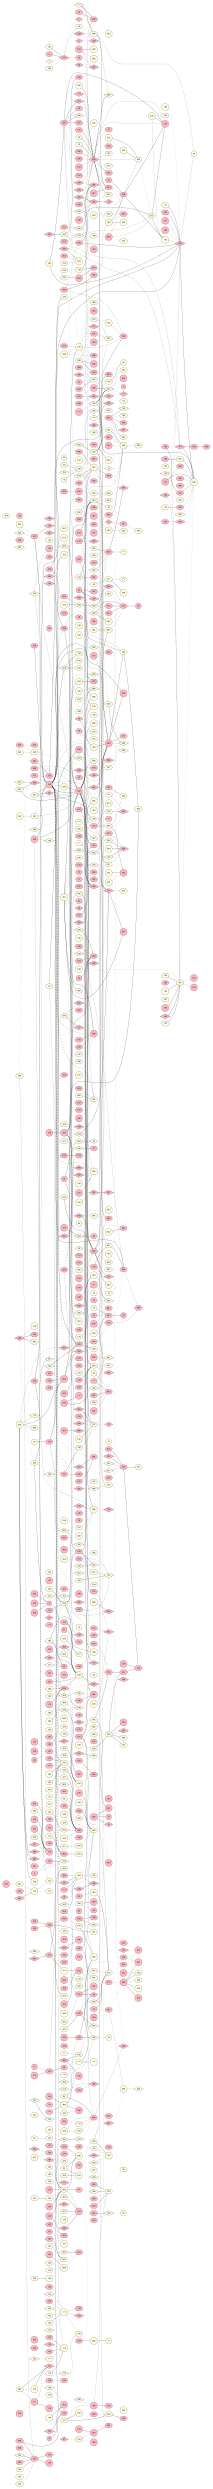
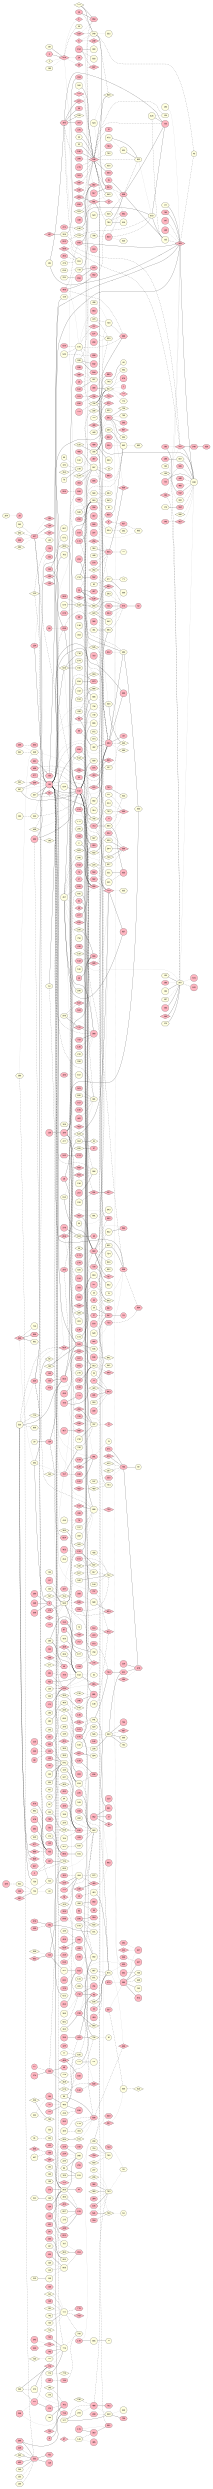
none -> (79, 1460)
